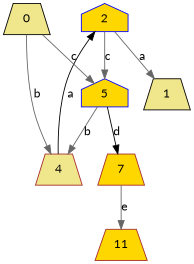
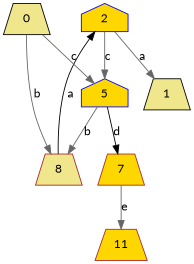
(59, 170) -> (59, 170)
